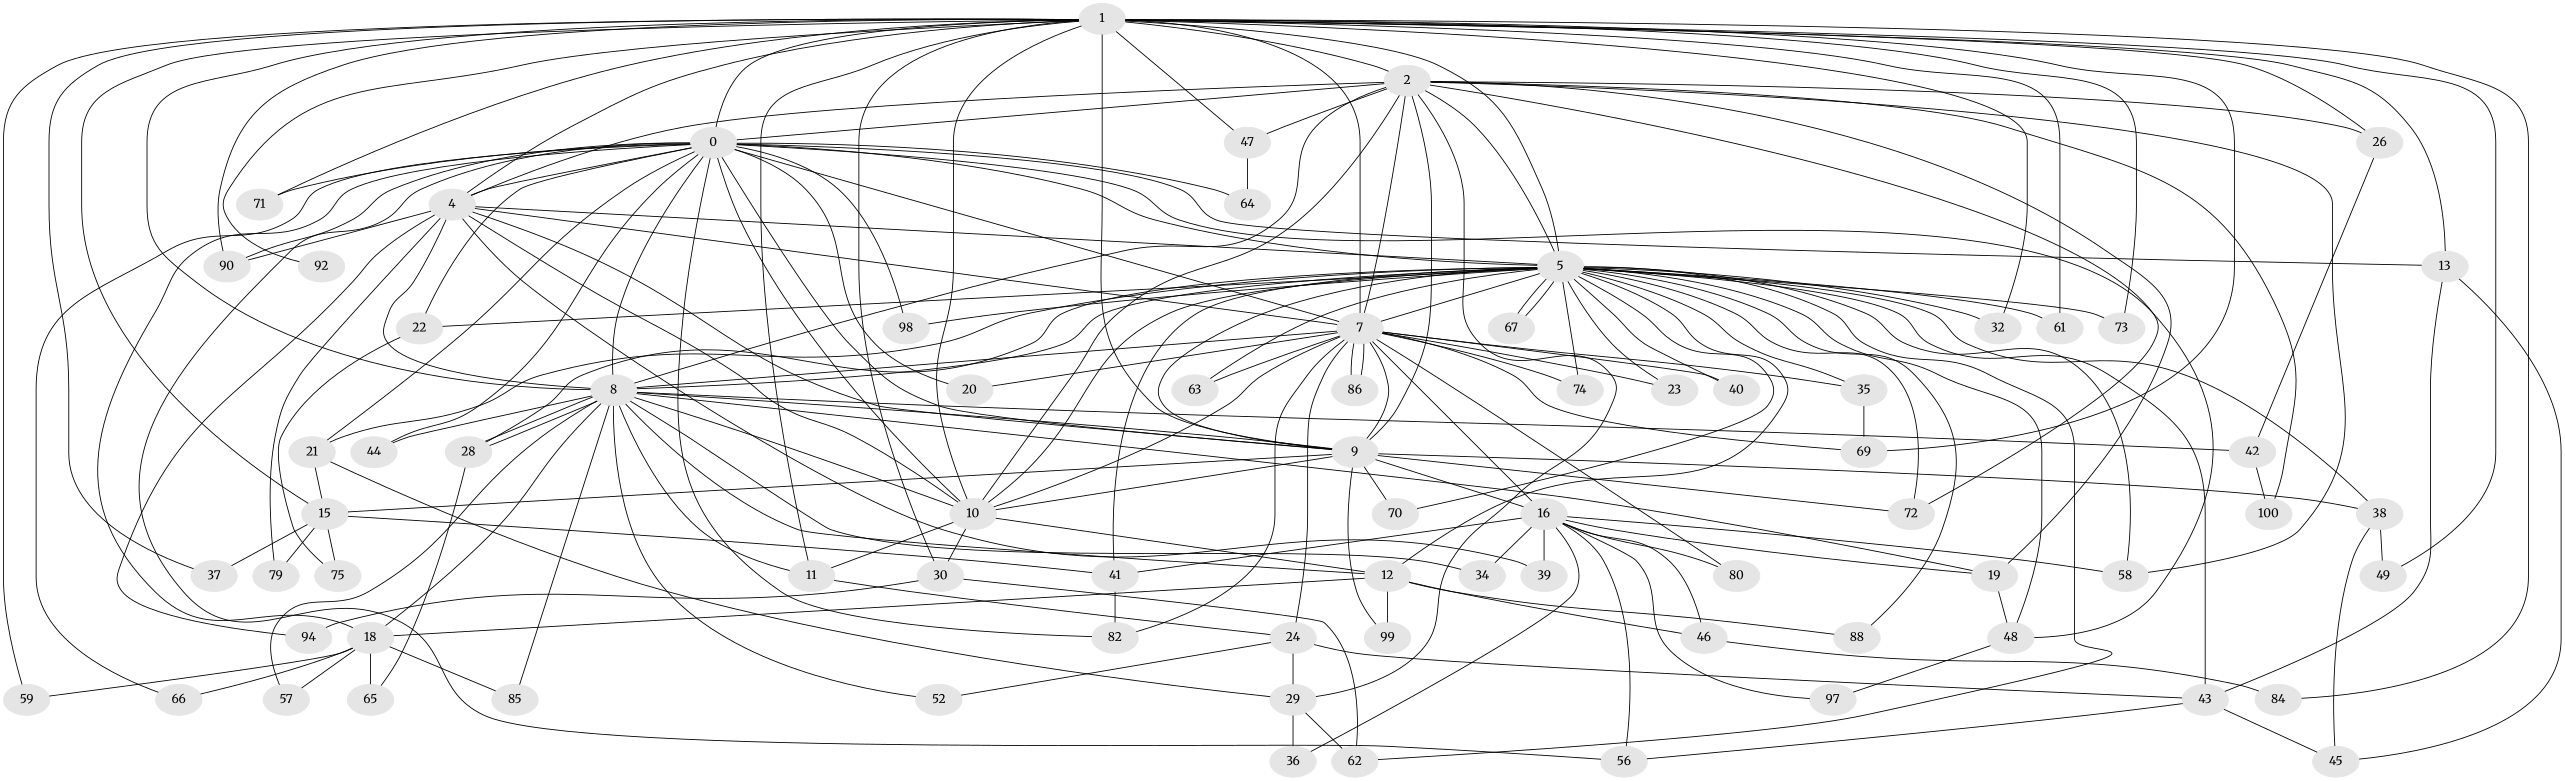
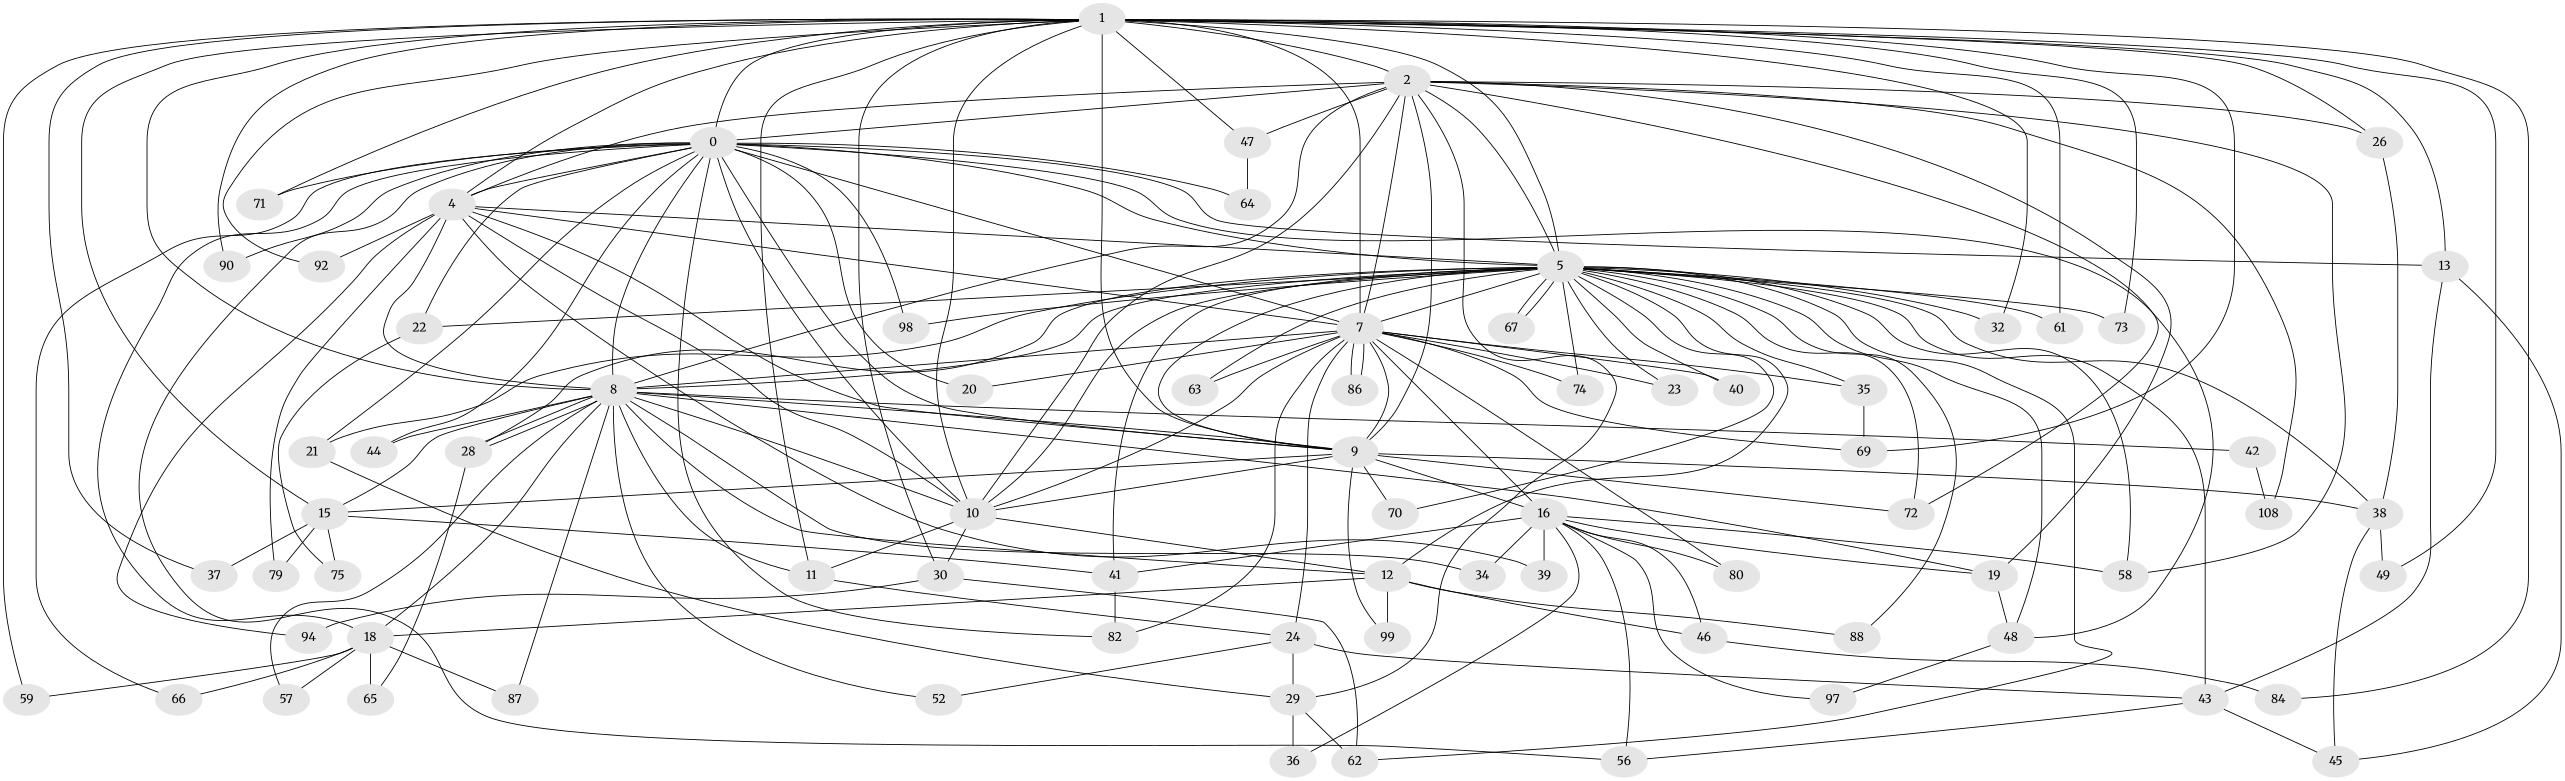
(331, 238) -> (387, 236)
(2316, 297) -> (2398, 328)
(318, 483) -> (445, 434)
(2269, 514) -> (2269, 514)
(515, 700) -> (515, 700)
